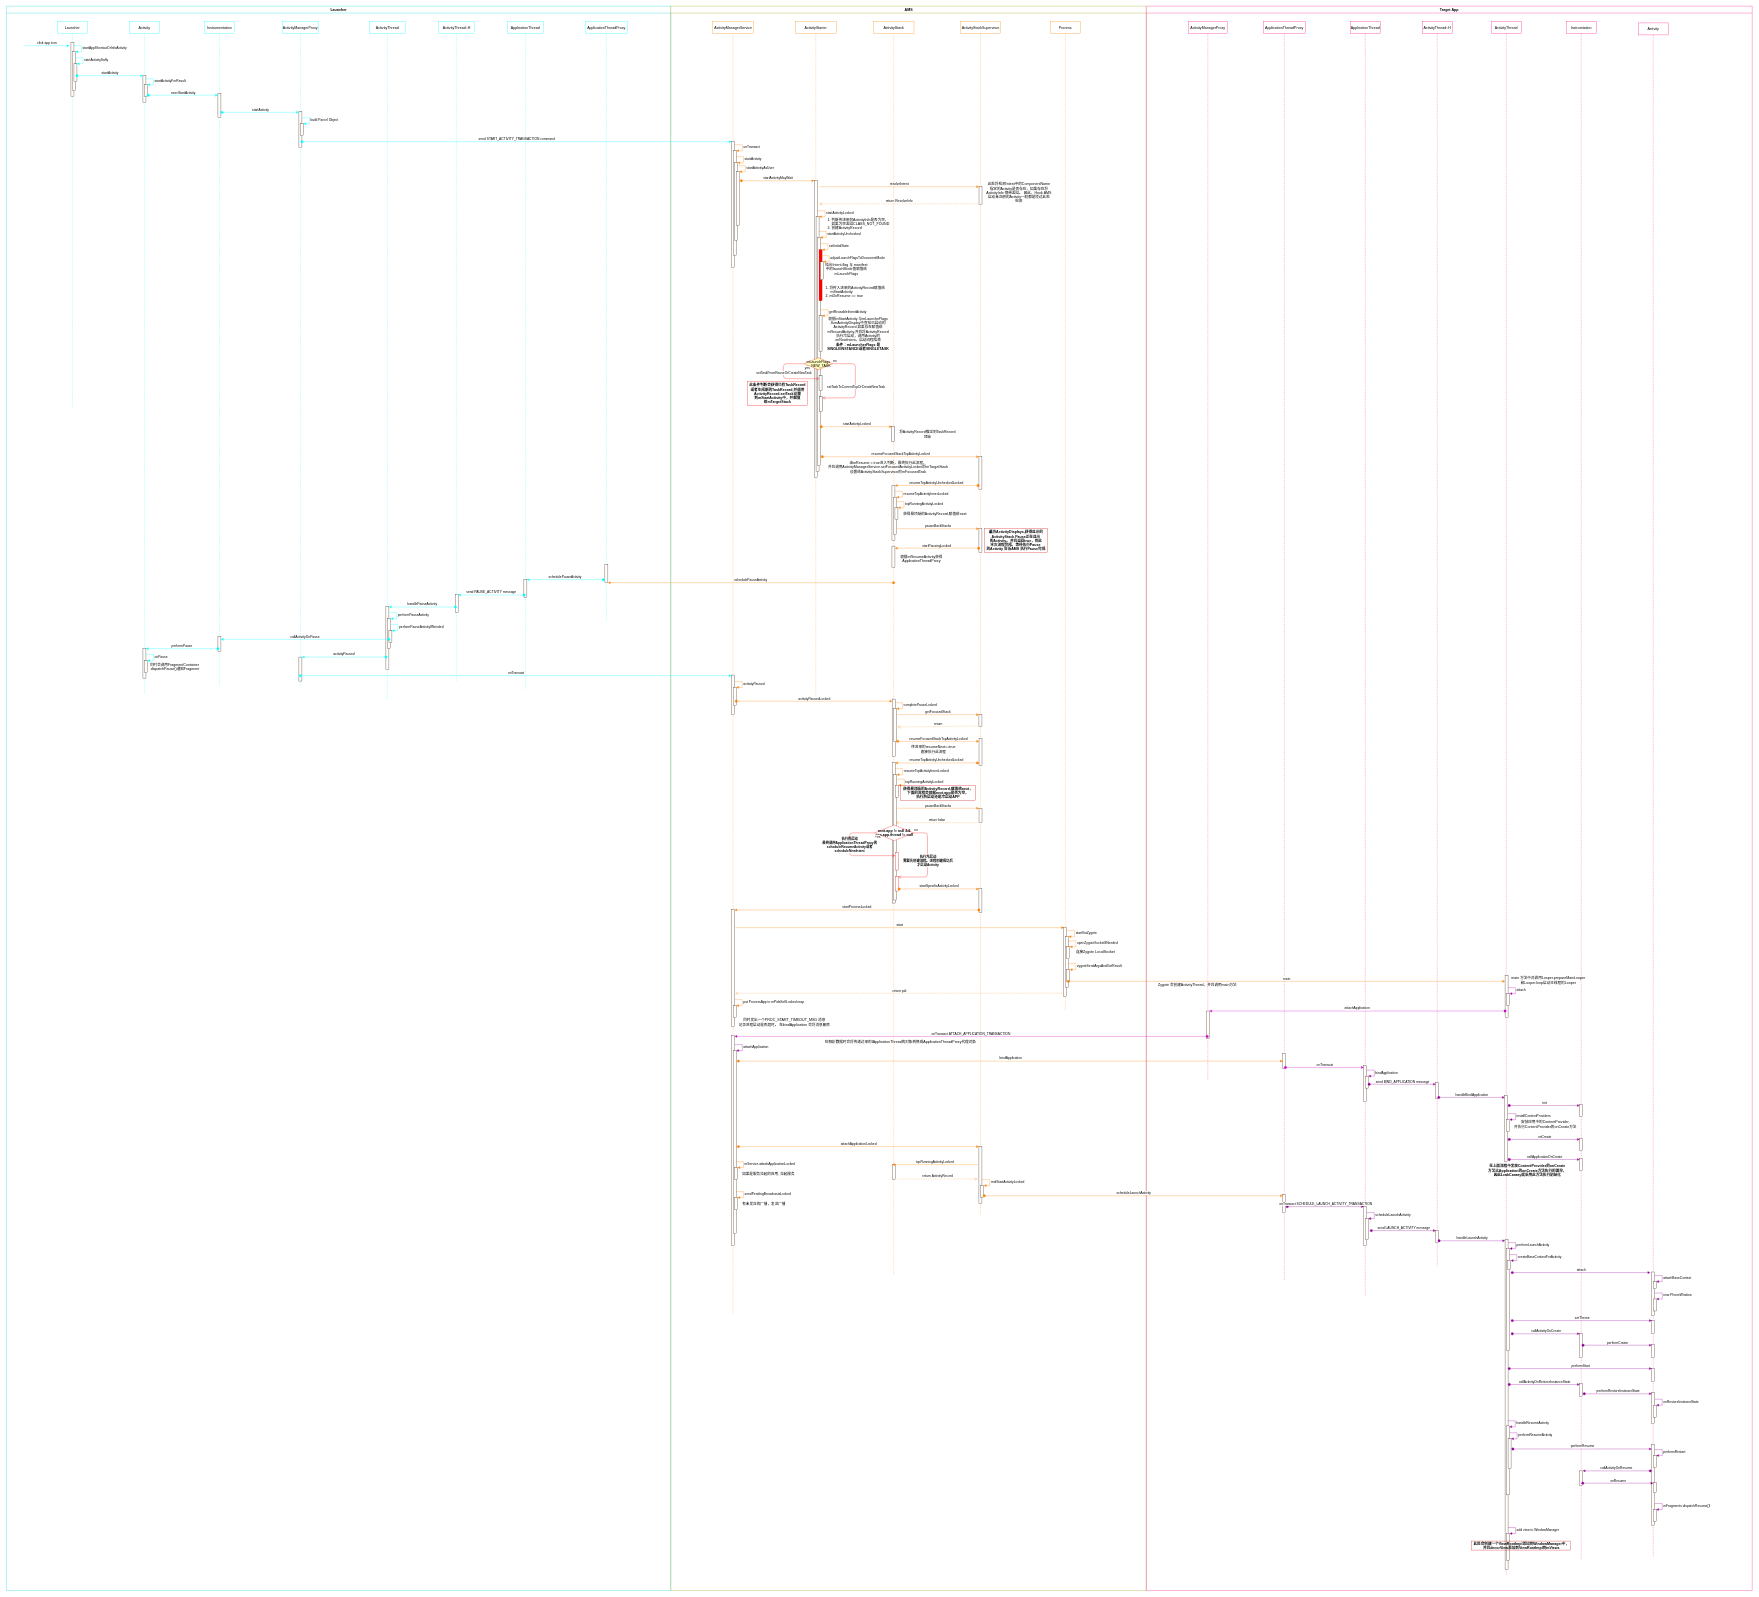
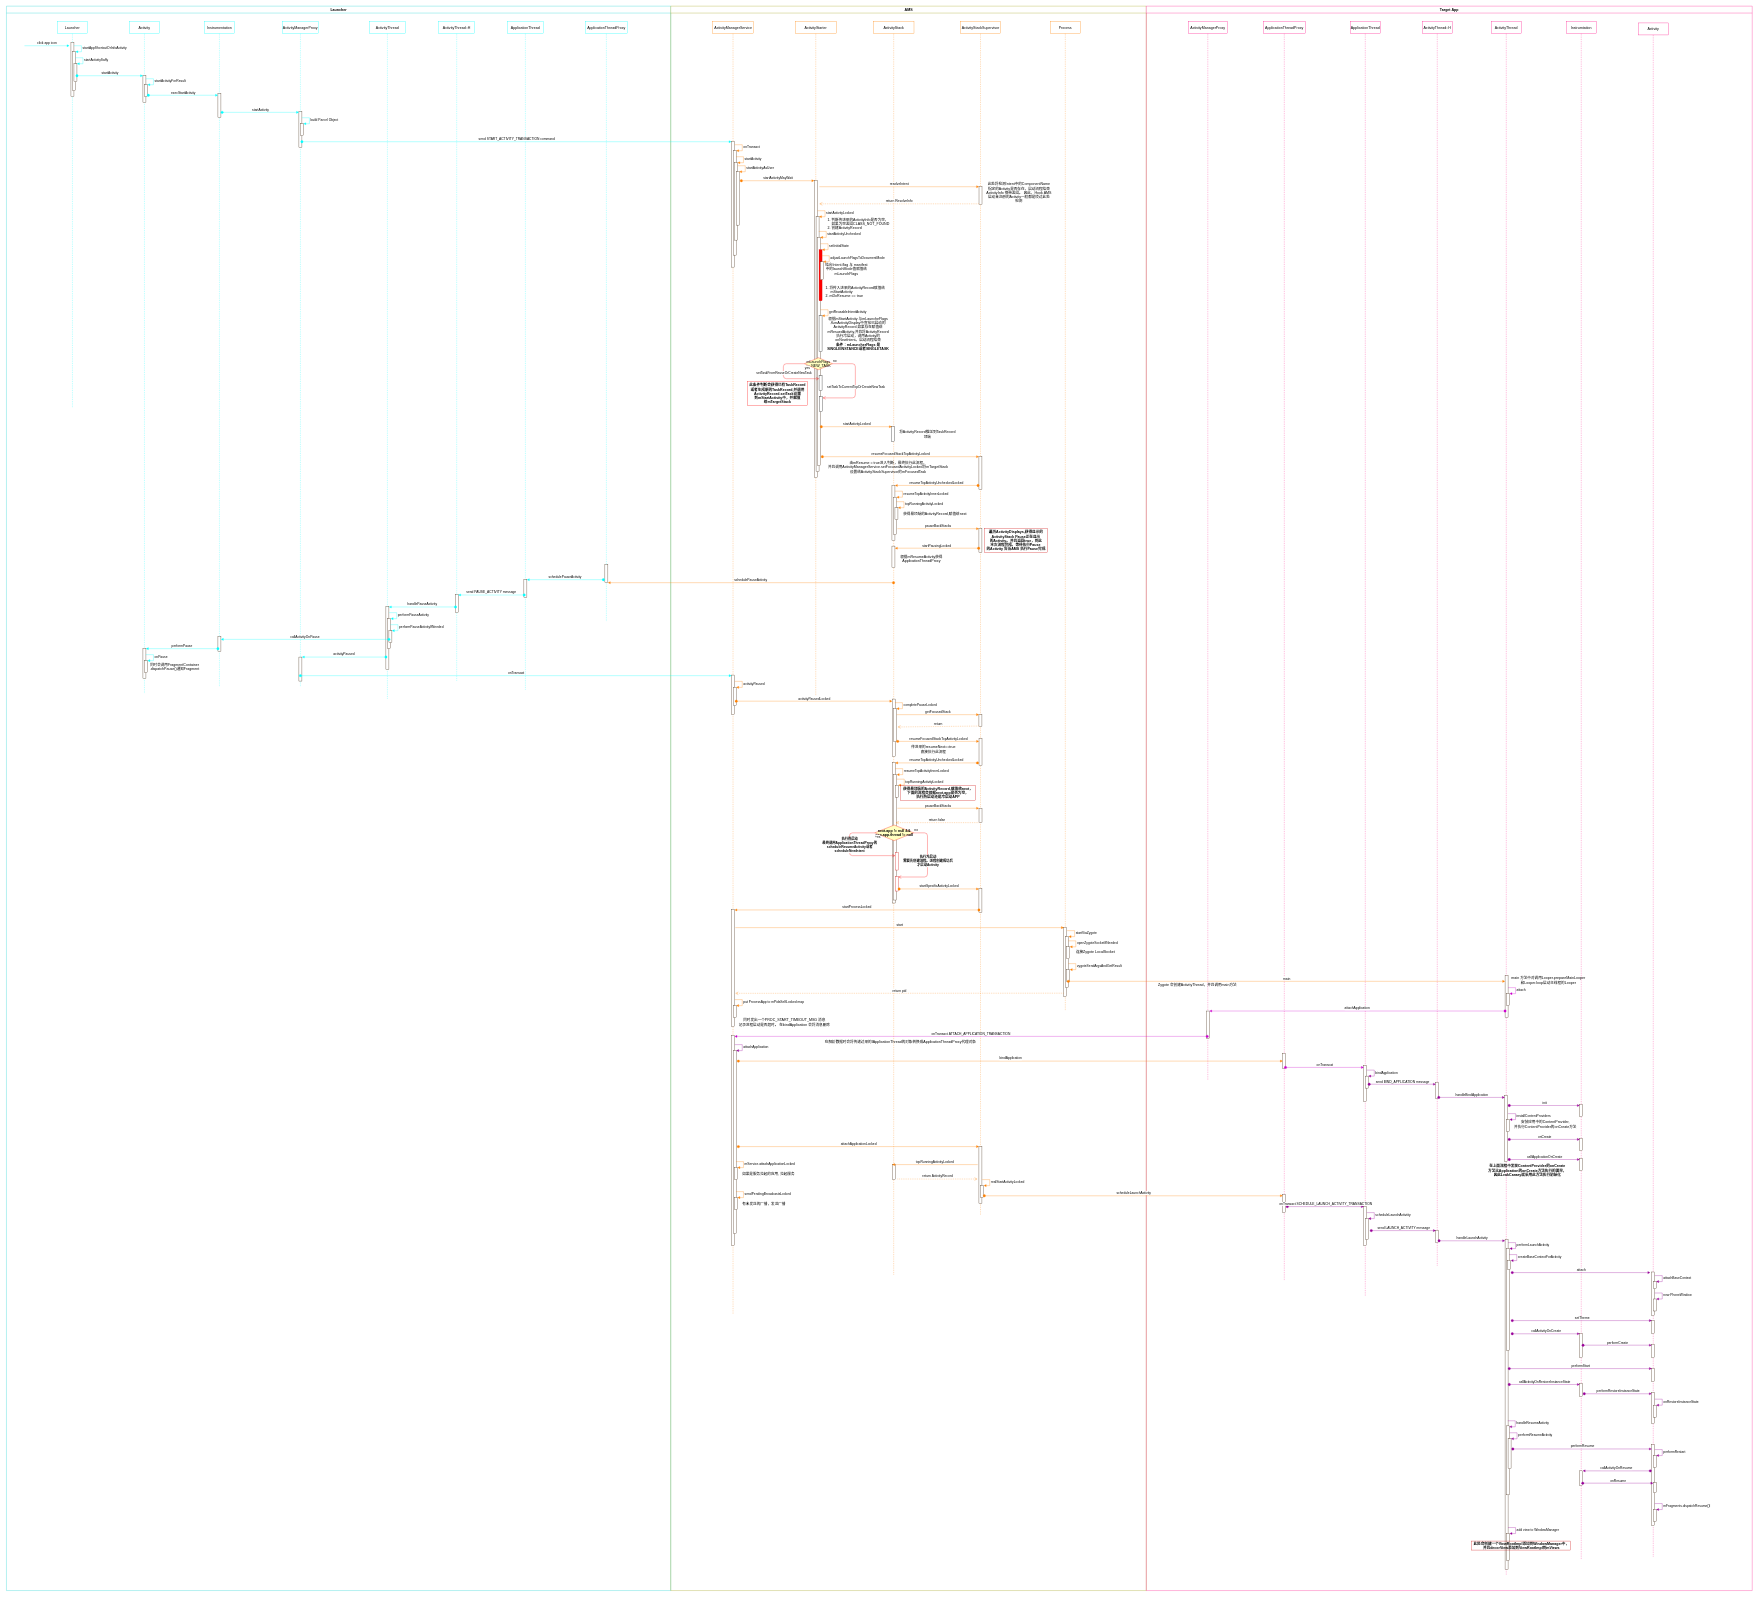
(1019, 193) -> (1019, 193)
(894, 833) -> (894, 833)
